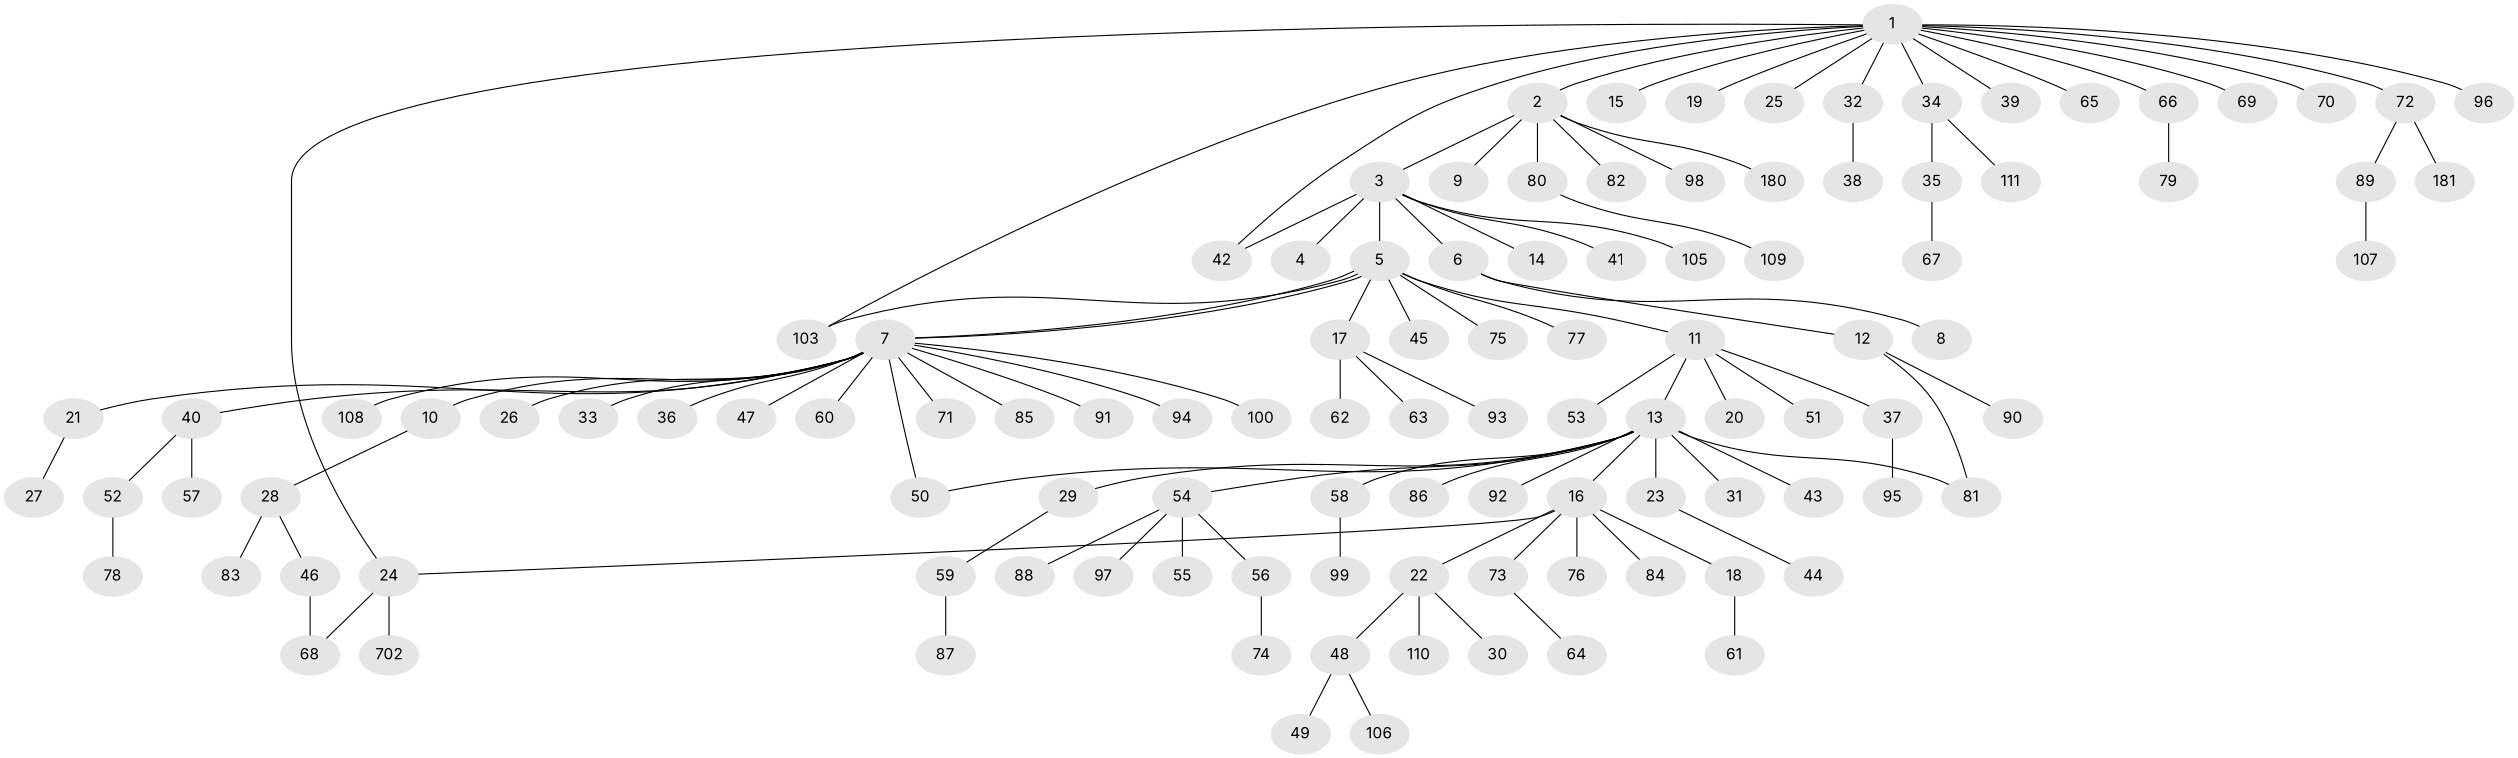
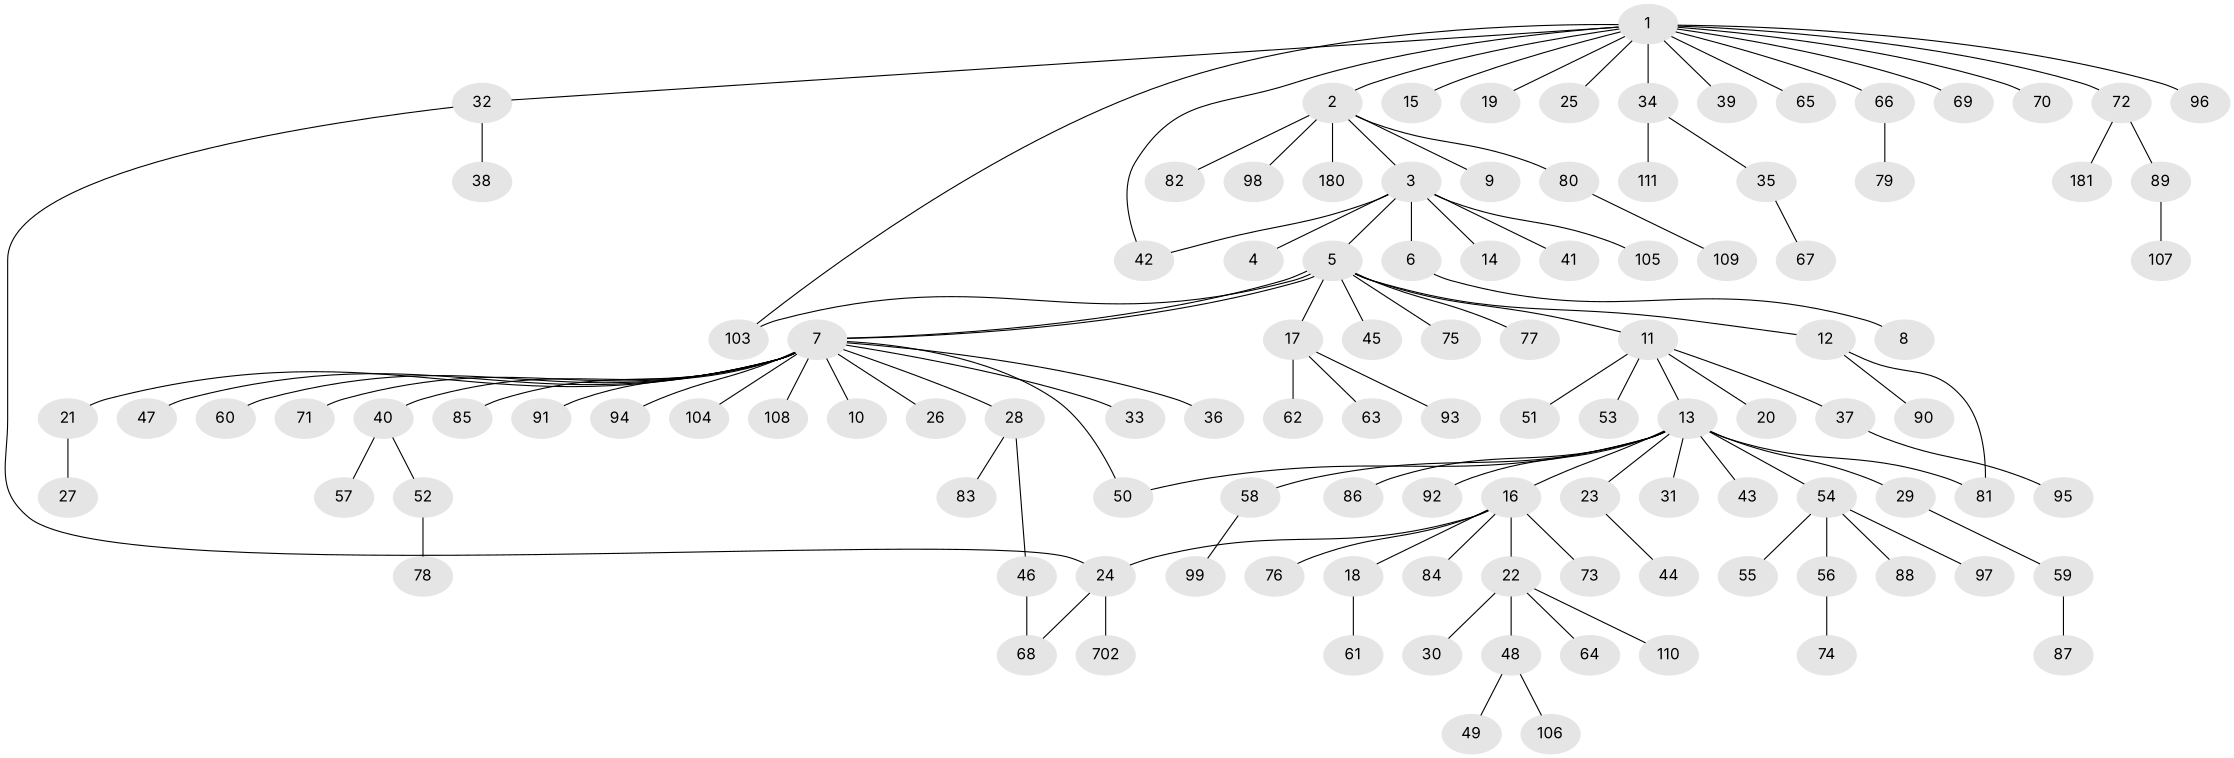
(865, 49) -> (178, 548)
(1666, 308) -> (1574, 311)
(1261, 419) -> (699, 419)
(351, 458) -> (918, 376)
(1537, 616) -> (1550, 616)
